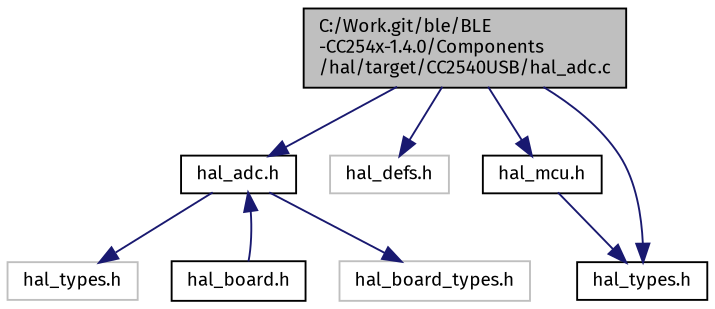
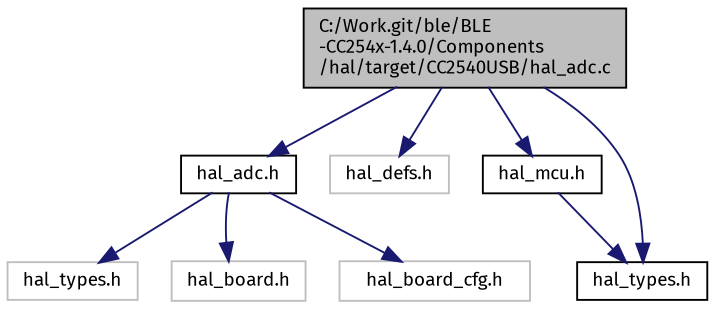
(251, 236) -> (226, 217)
(239, 281) -> (239, 281)
(435, 281) -> (435, 281)
